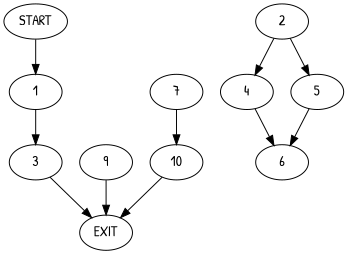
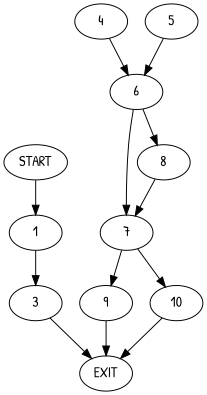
(282, 22) -> none
none -> (128, 157)
none -> (164, 162)
none -> (118, 263)
